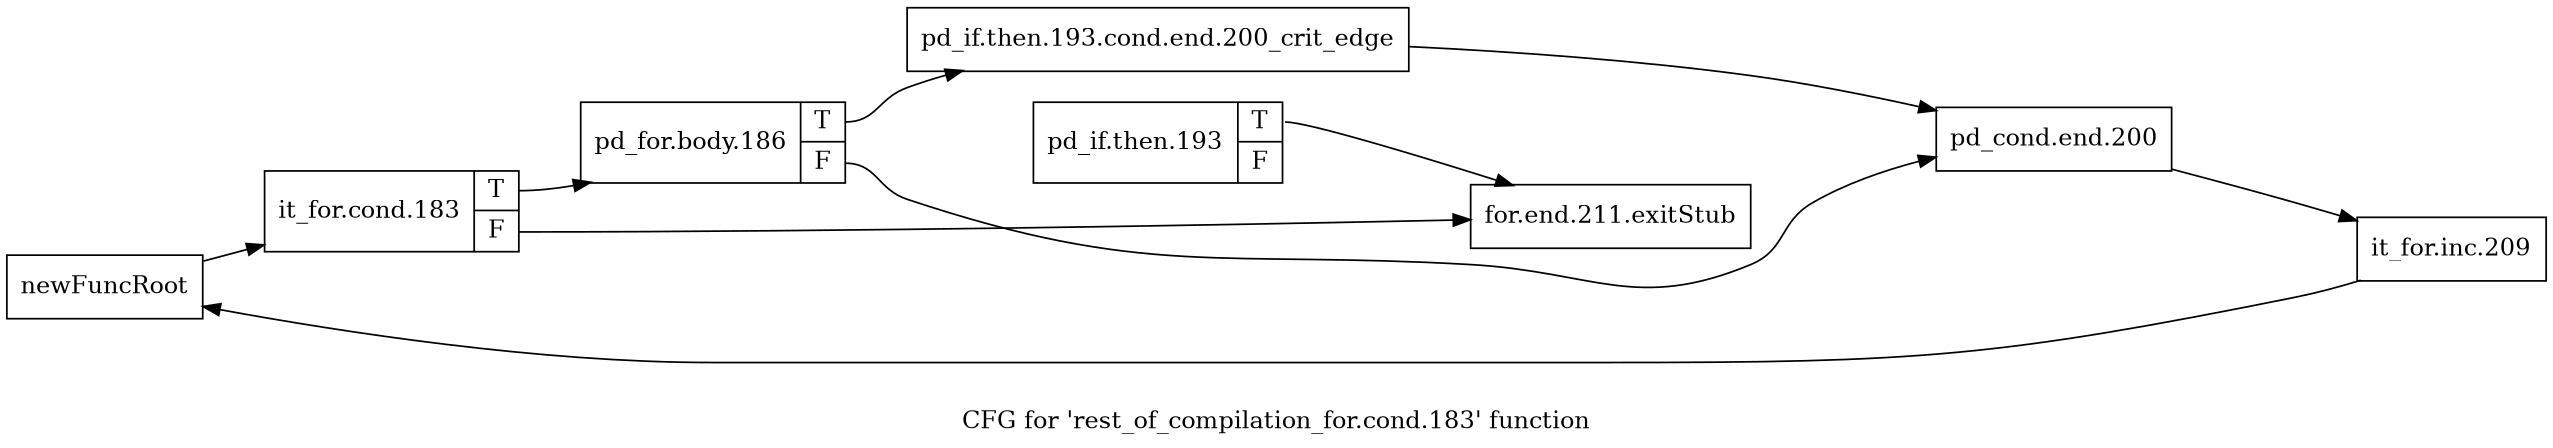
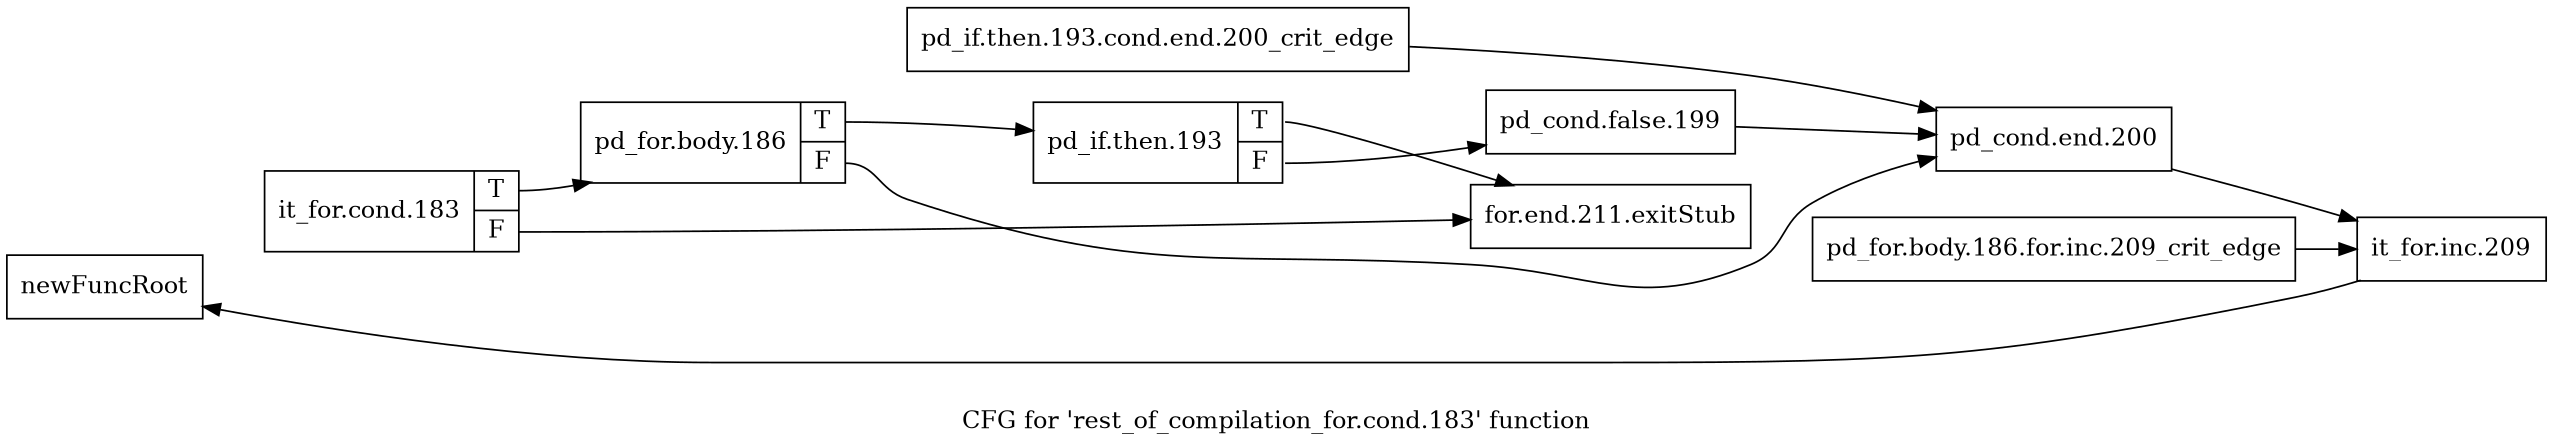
(893, 95) -> (930, 124)
none -> (1611, 122)
none -> (2054, 249)
(225, 255) -> none
